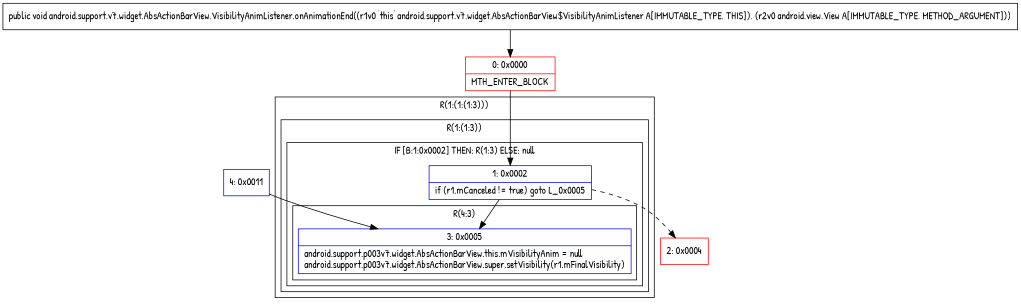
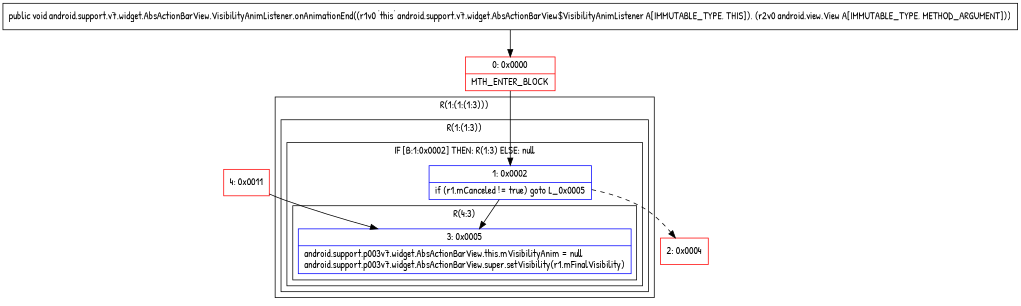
(246, 183) -> (246, 183)
